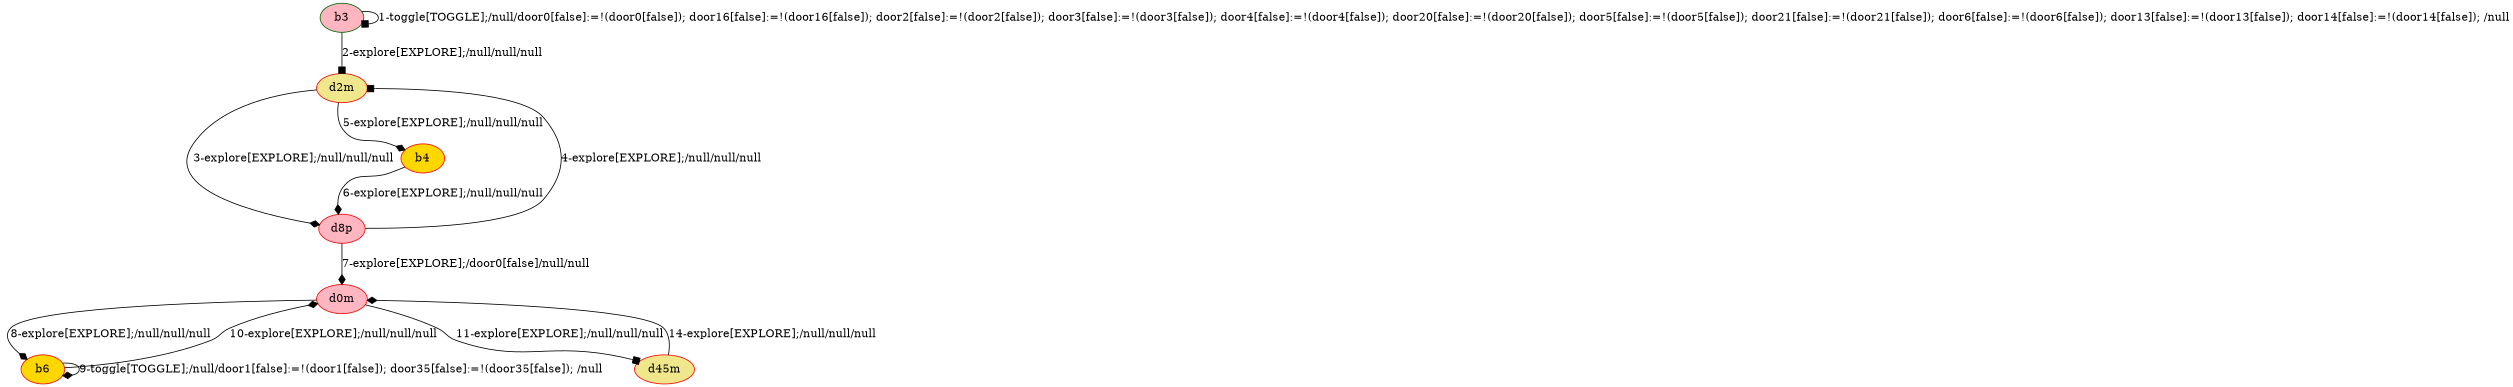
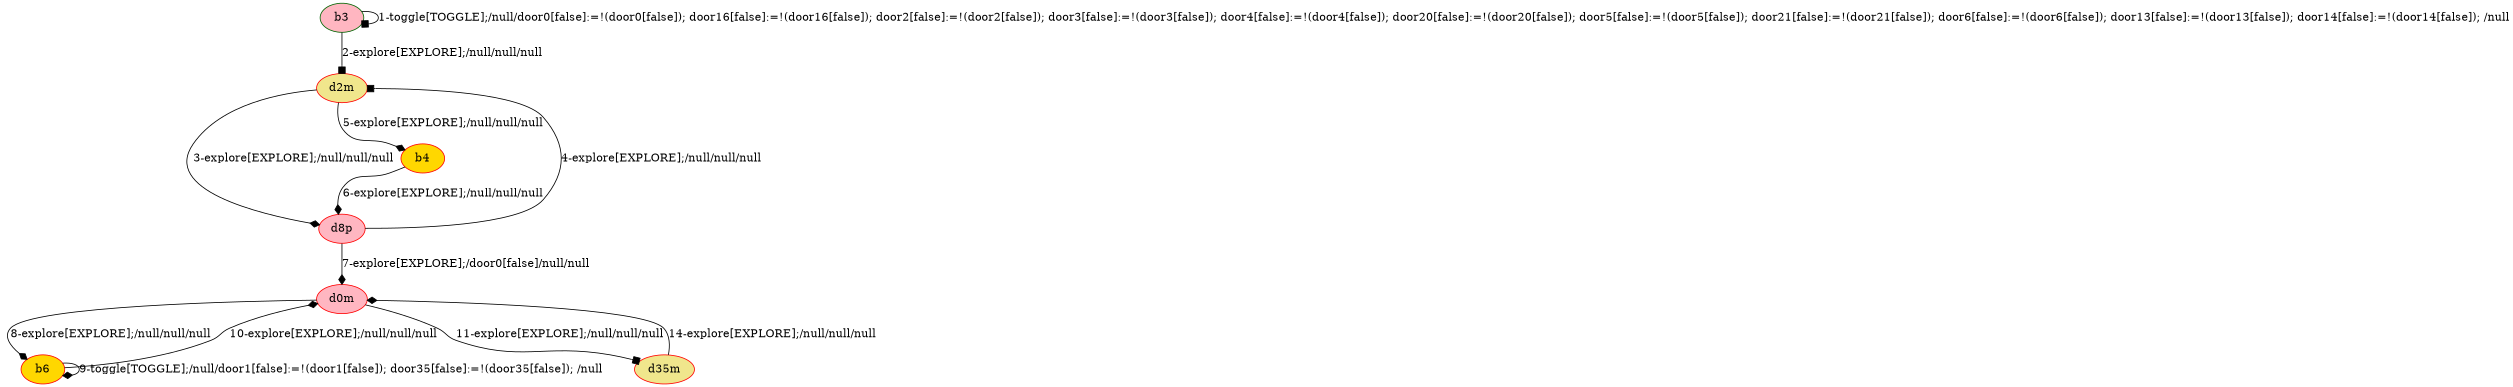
(664, 369) -> (664, 369)
